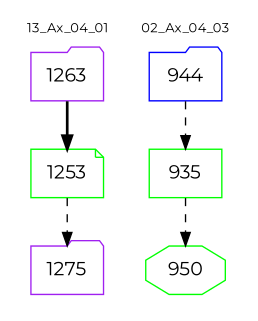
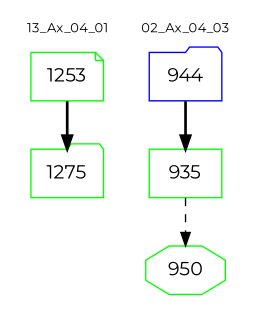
(67, 77) -> none
(186, 118) -> (186, 118)
(67, 215) -> (67, 118)
(67, 270) -> (67, 173)
